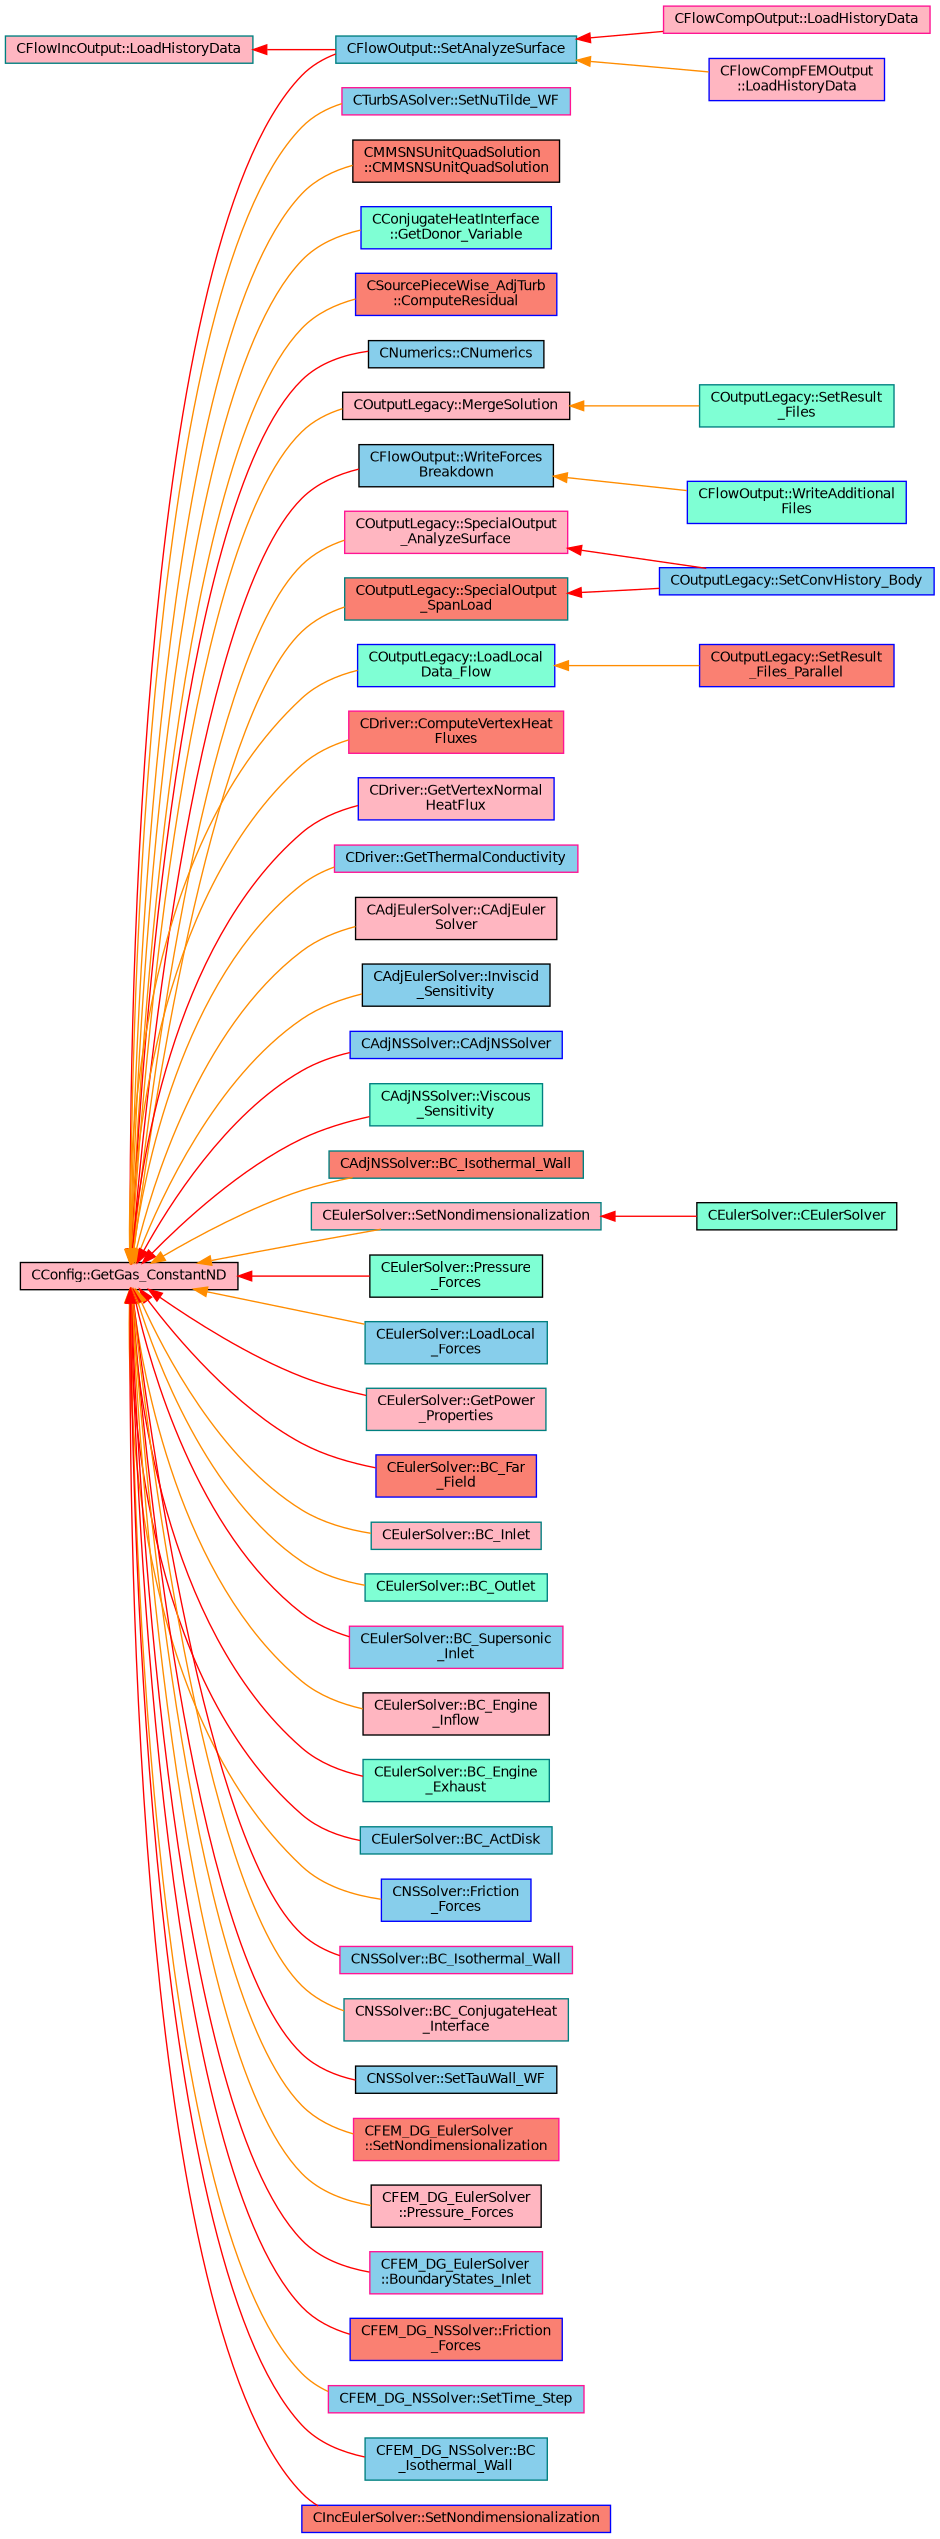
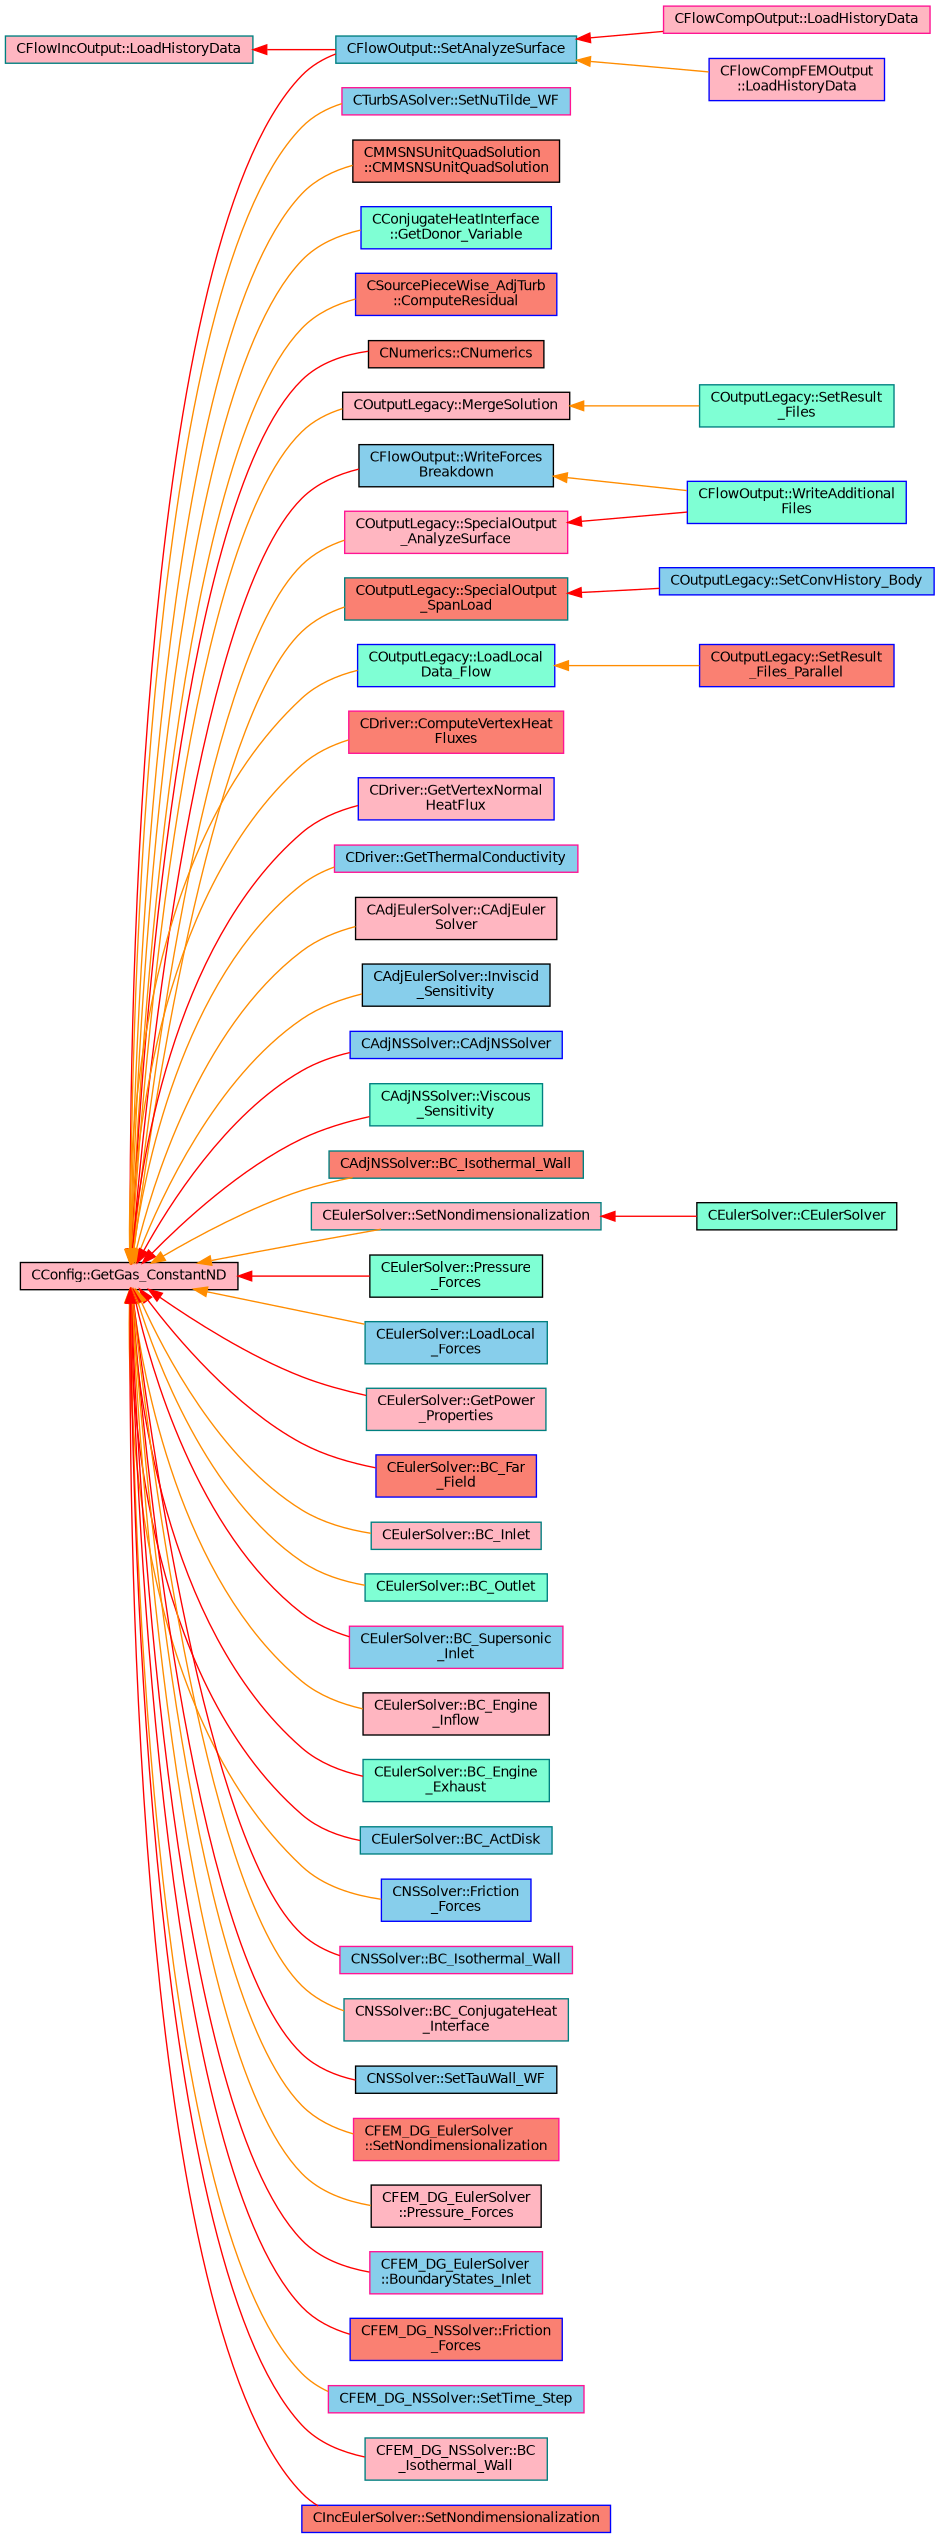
(456, 354) -> (456, 354)
(644, 559) -> (634, 517)
(456, 2459) -> (456, 2459)
